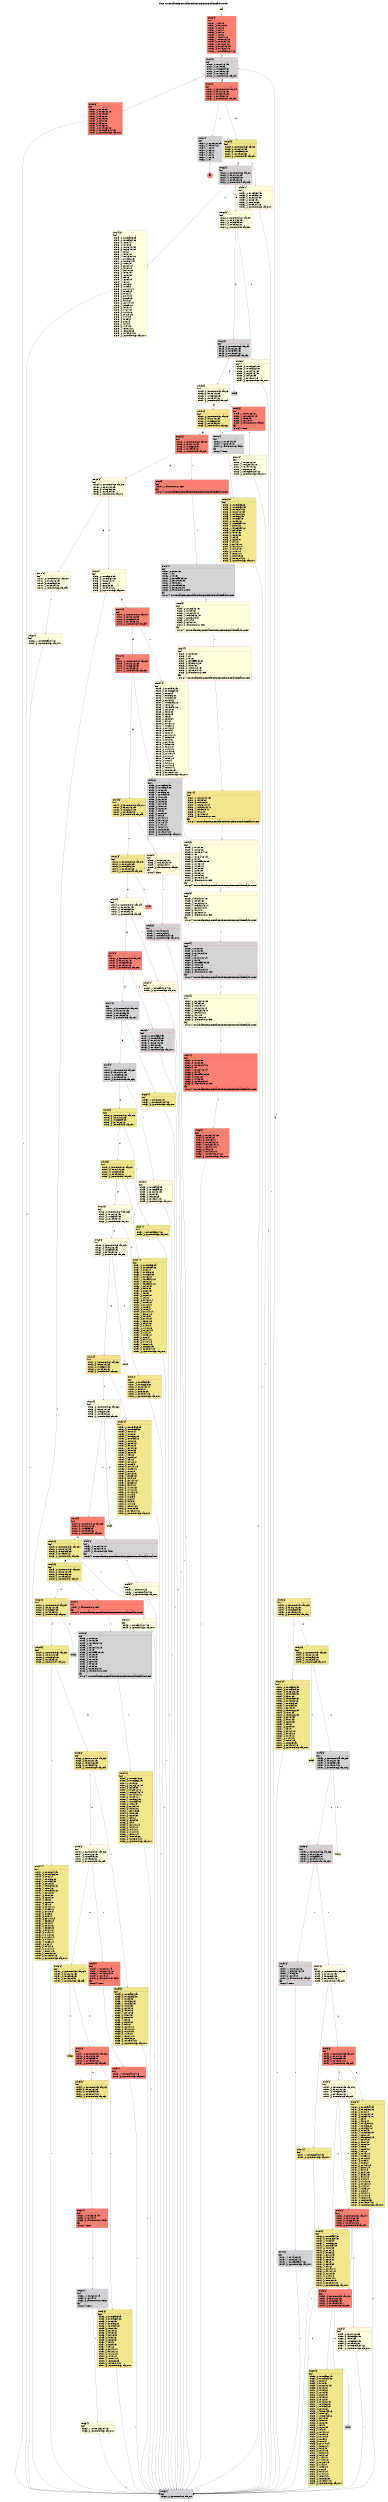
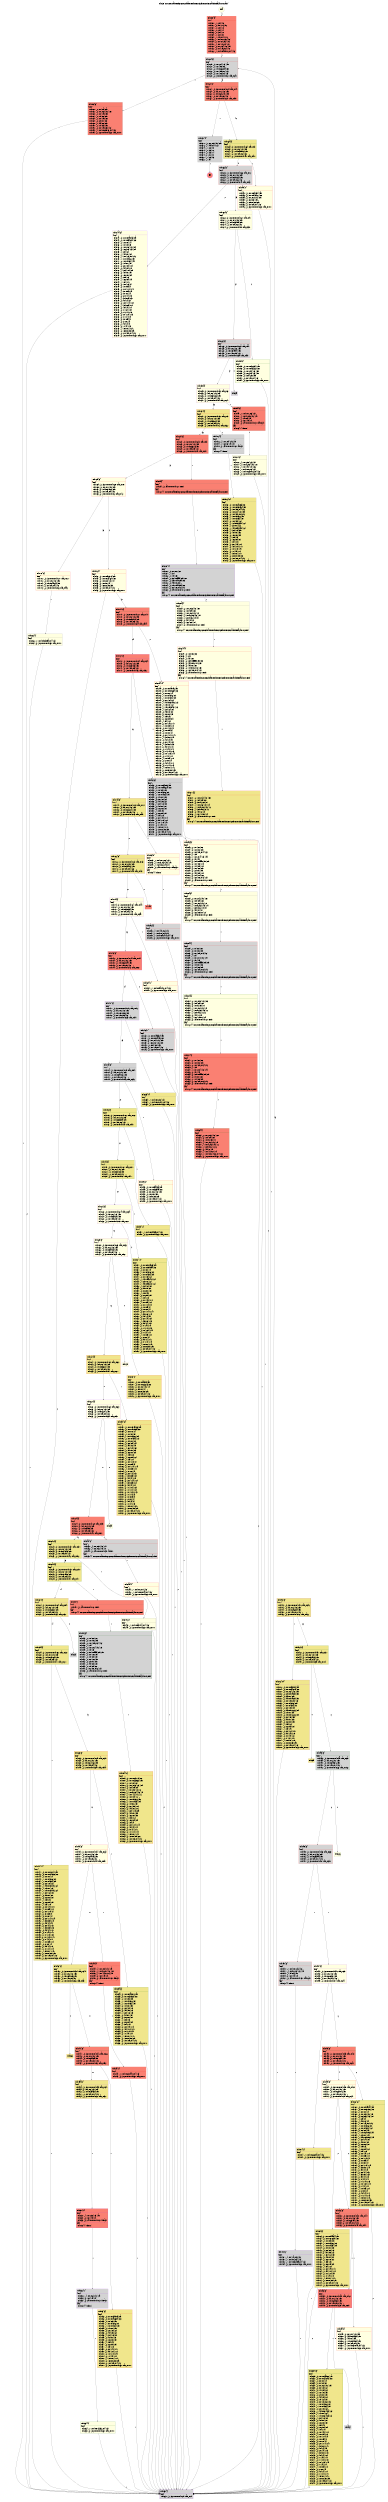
(222, 832) -> (184, 838)
